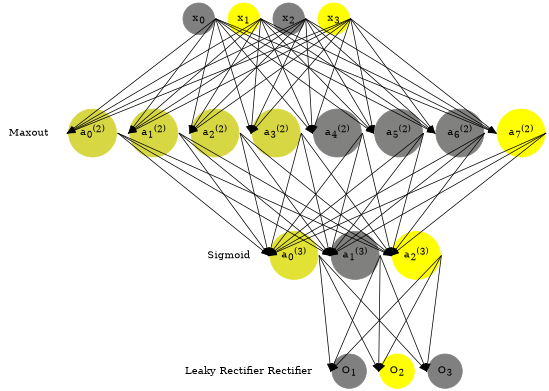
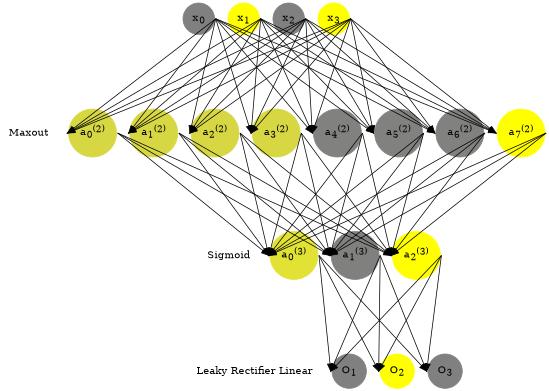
(249, 371) -> (255, 371)
